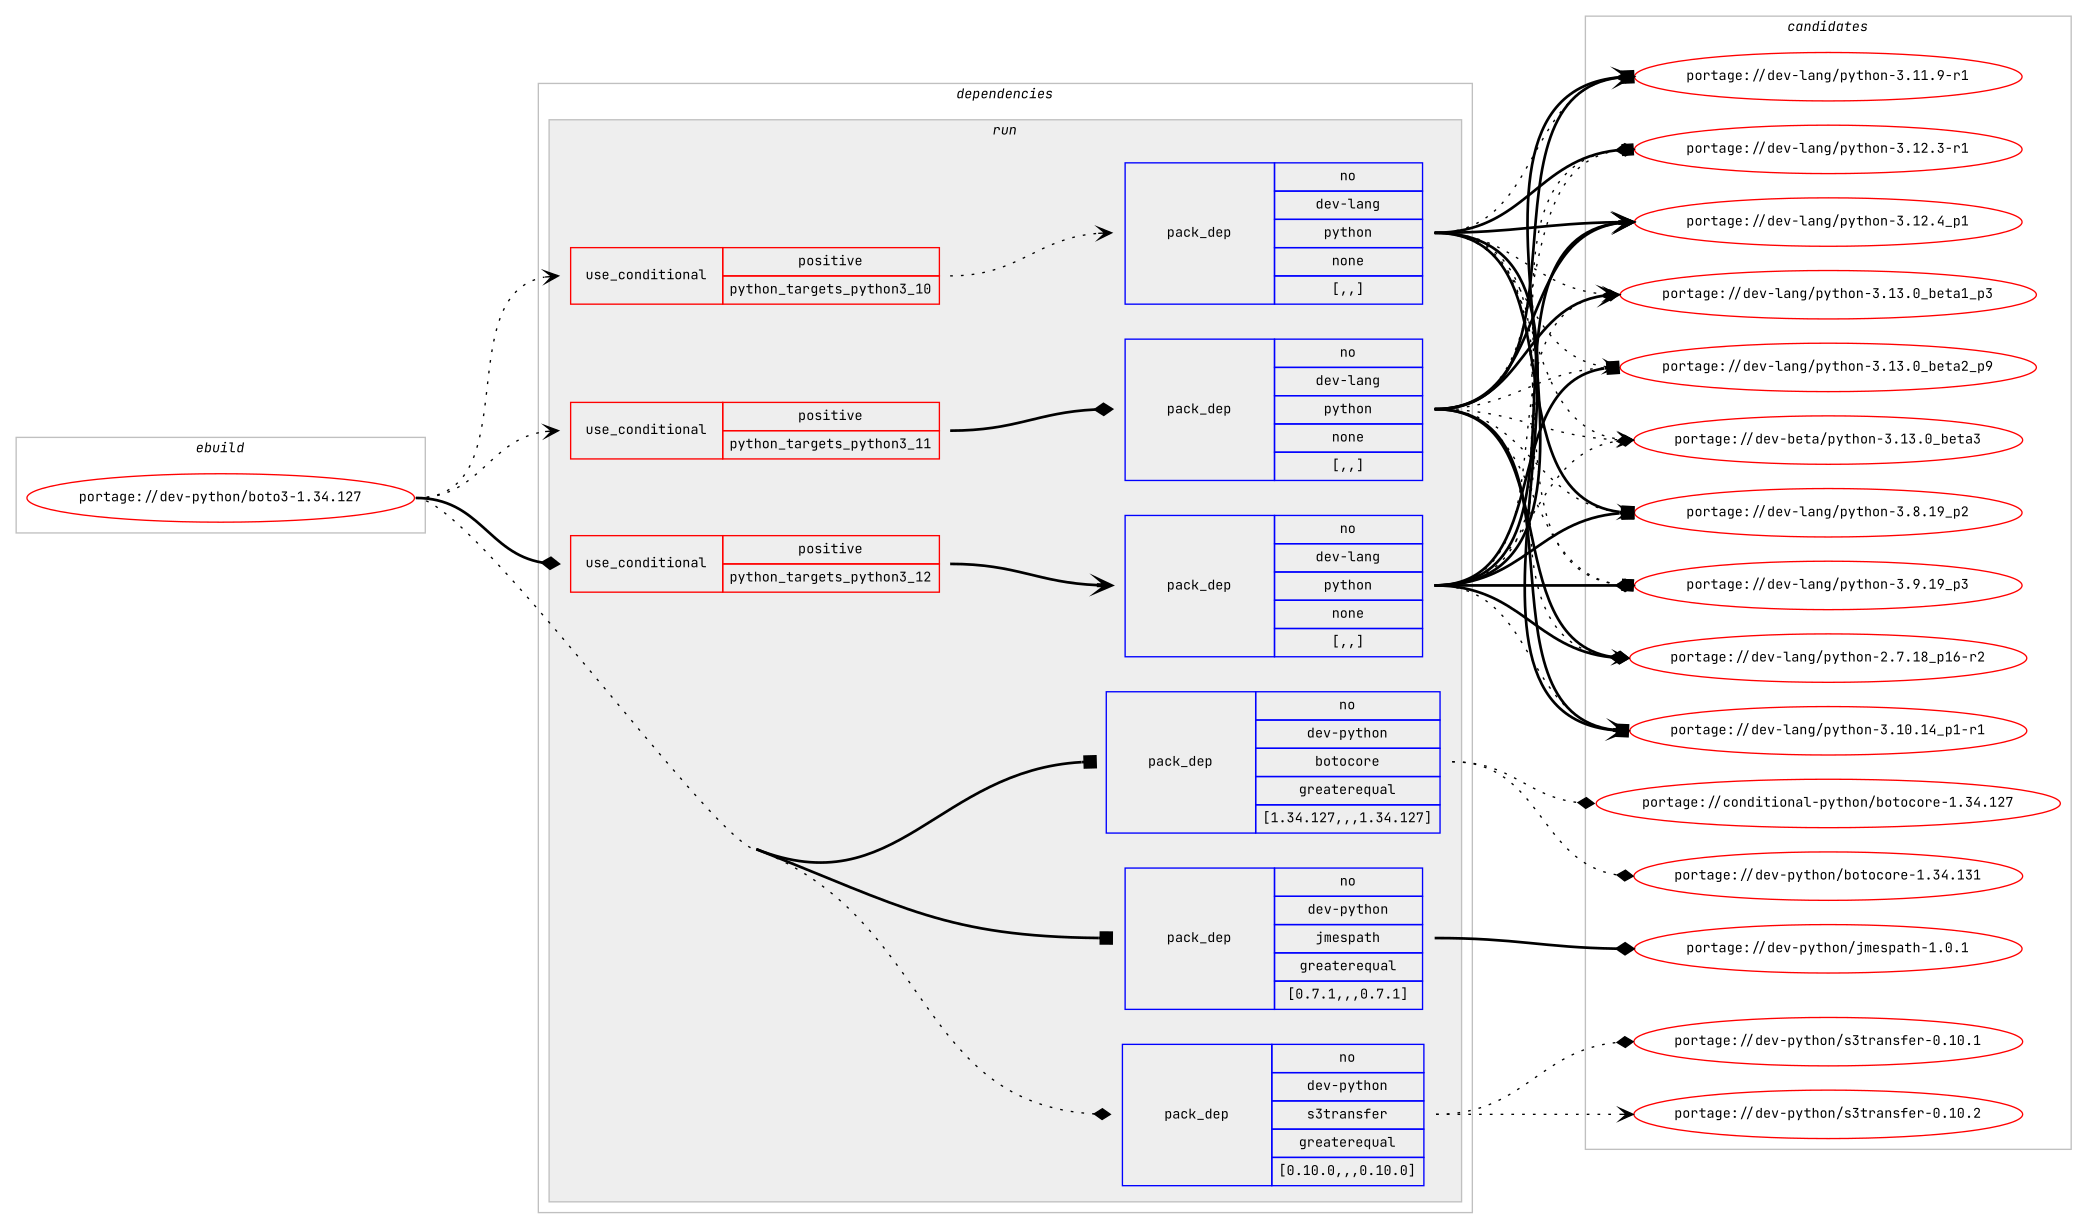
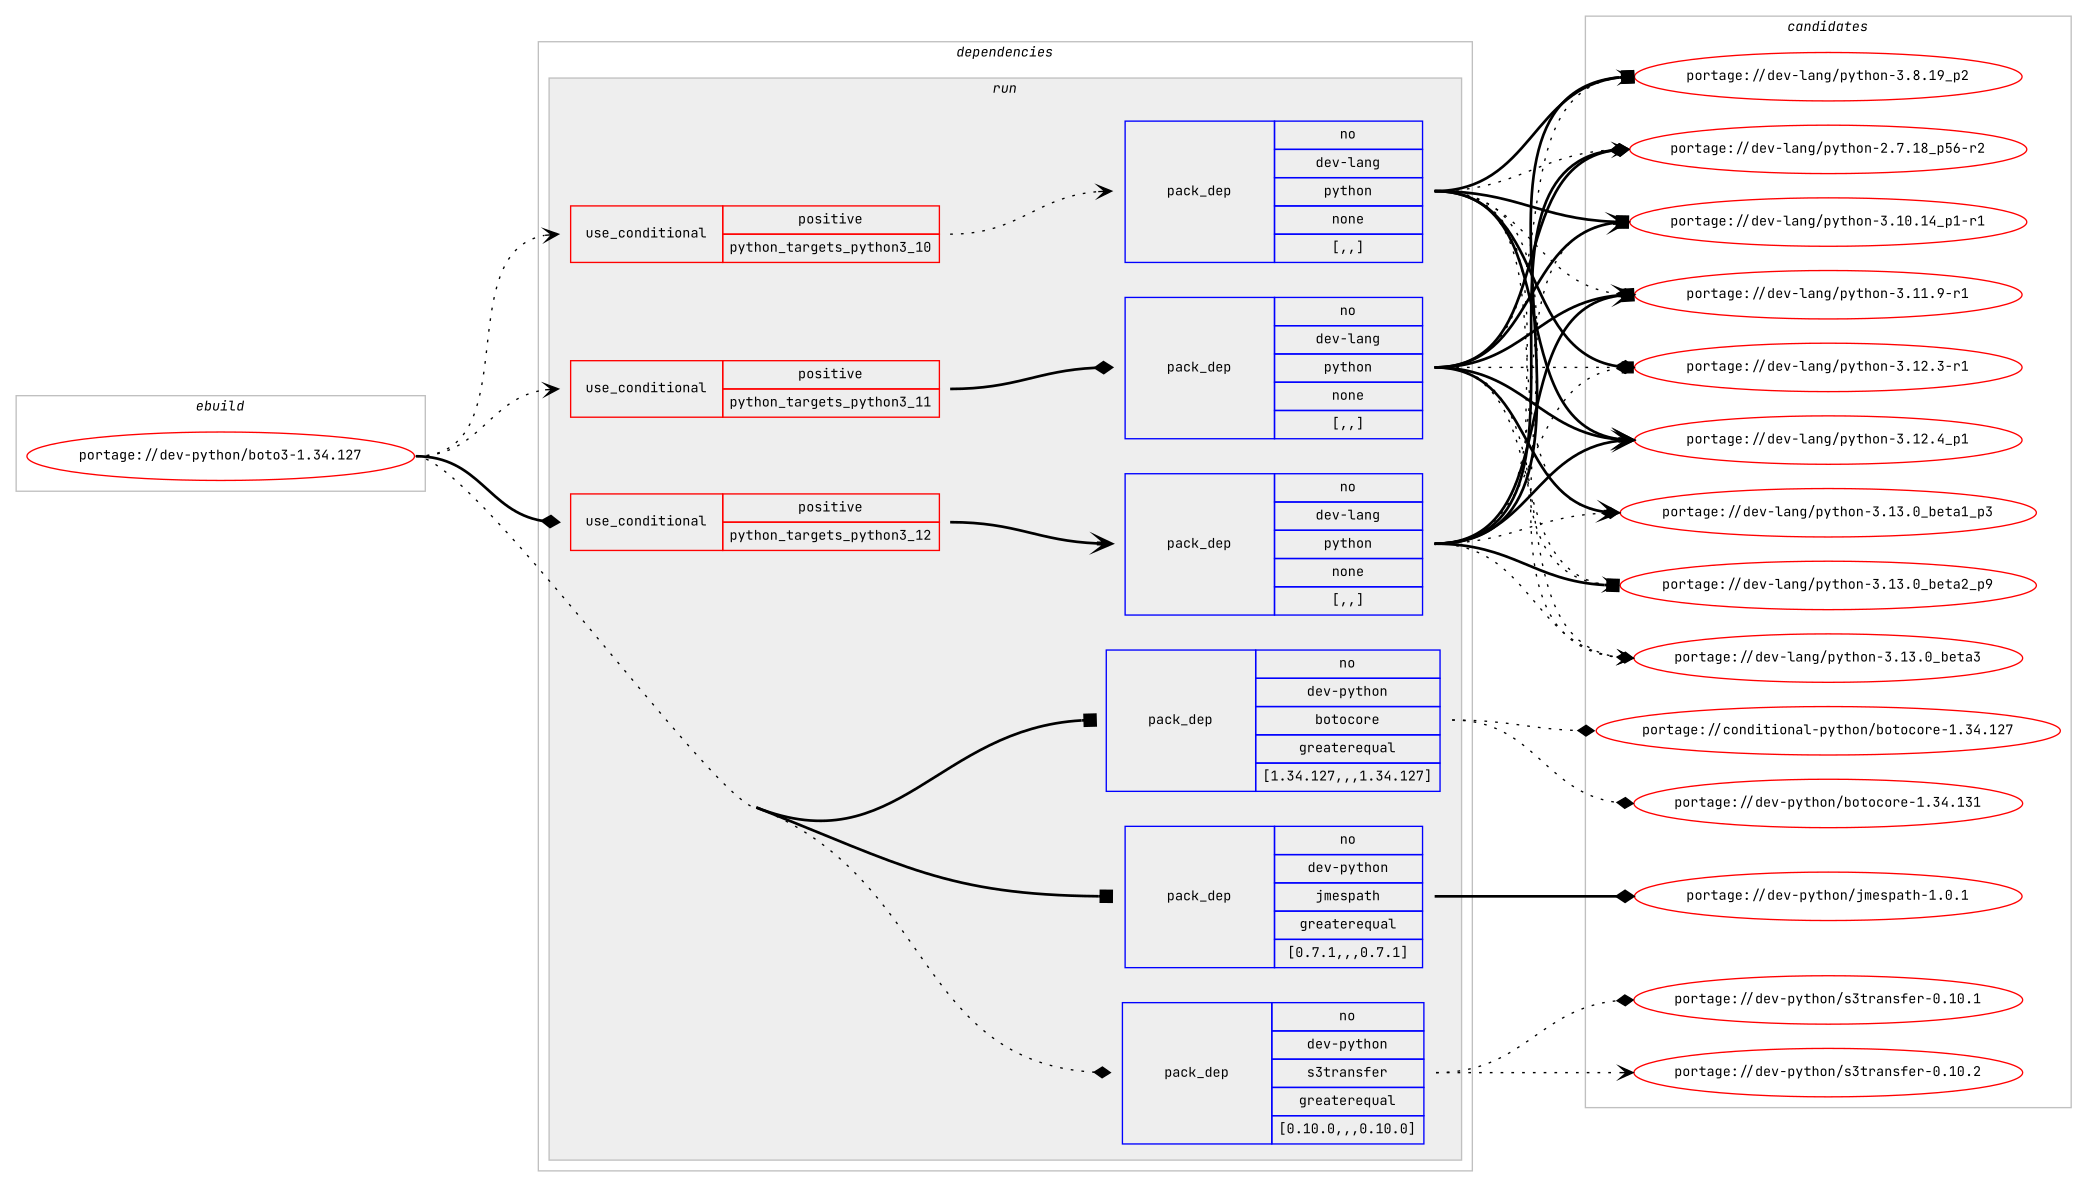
(1828, 440) -> (1828, 658)
(1828, 585) -> none
(1828, 658) -> (1828, 149)
